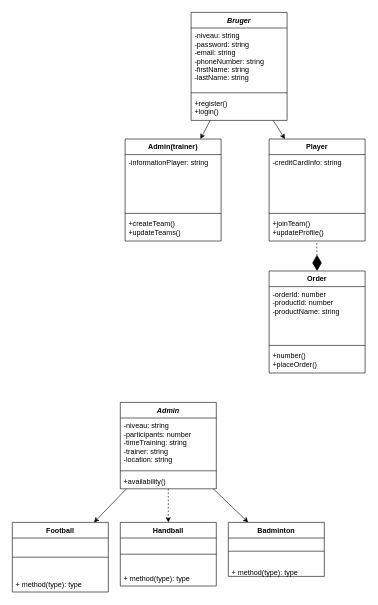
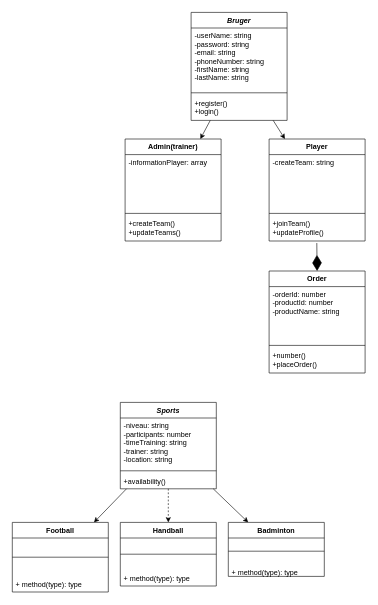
(221, 36) -> (226, 36)
(175, 163) -> (174, 163)
(315, 163) -> (308, 163)
(317, 249) -> (317, 249)
(168, 410) -> (168, 410)
